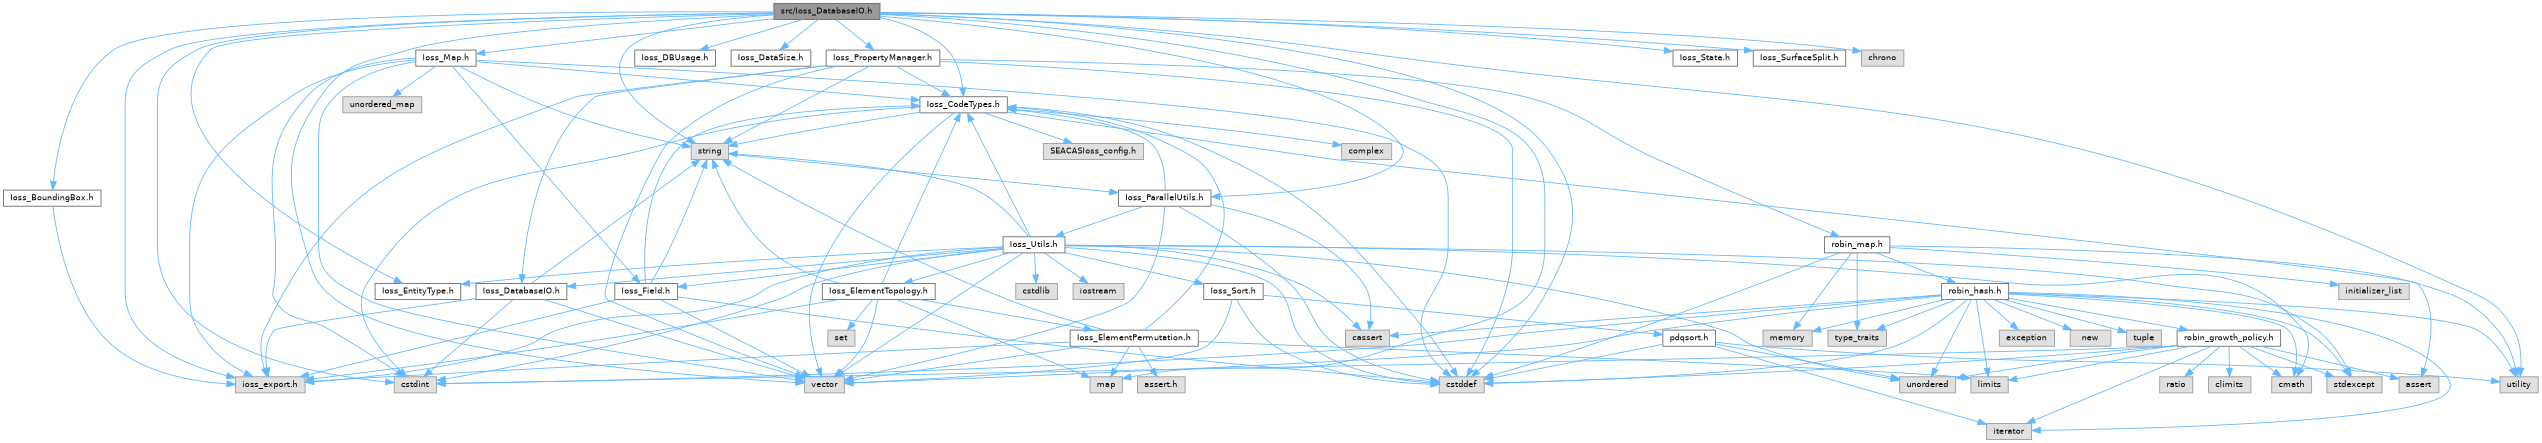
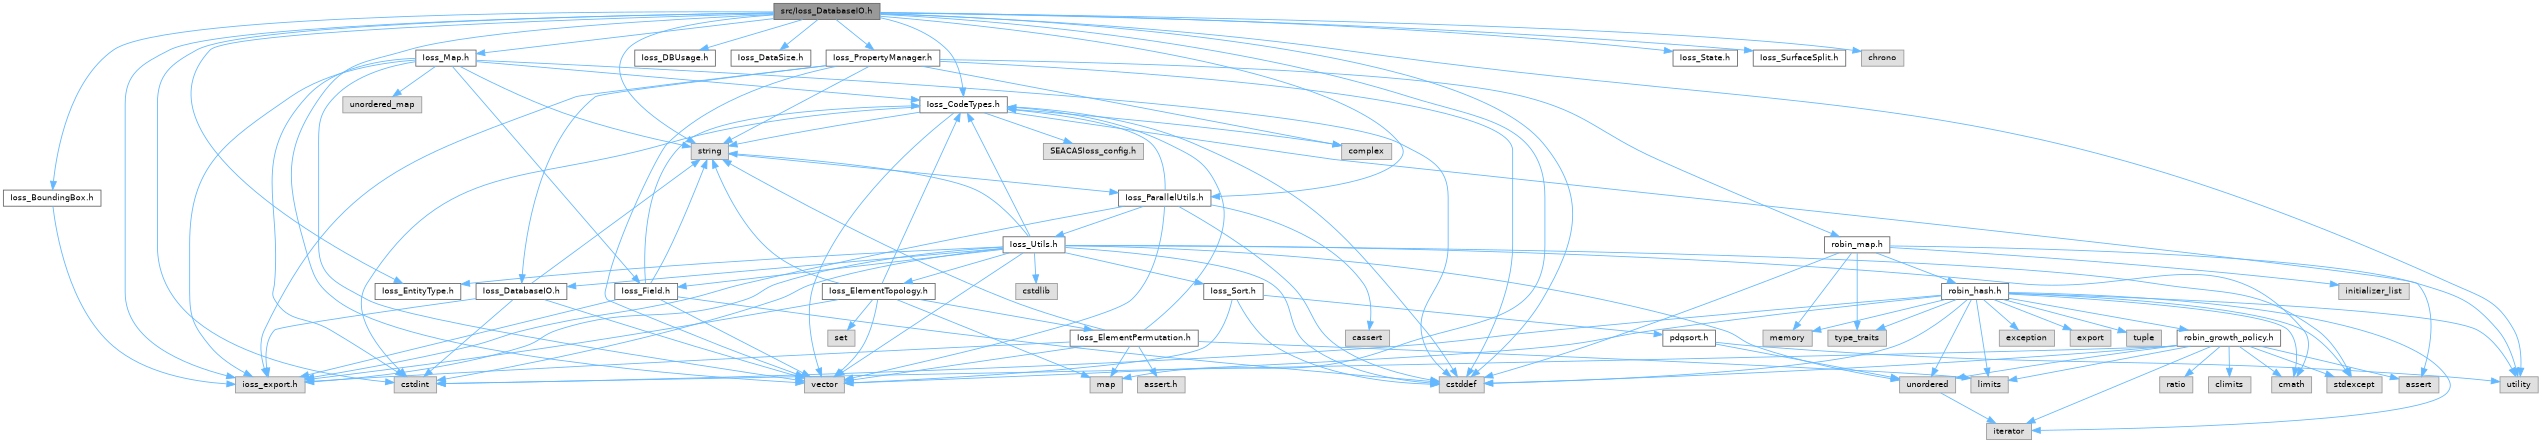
(919, 79) -> (1148, 109)
(1218, 259) -> none
none -> (719, 291)
(1099, 291) -> none
(1616, 319) -> none
(2091, 338) -> (2091, 338)
(1548, 367) -> none
(1846, 384) -> (1964, 406)
